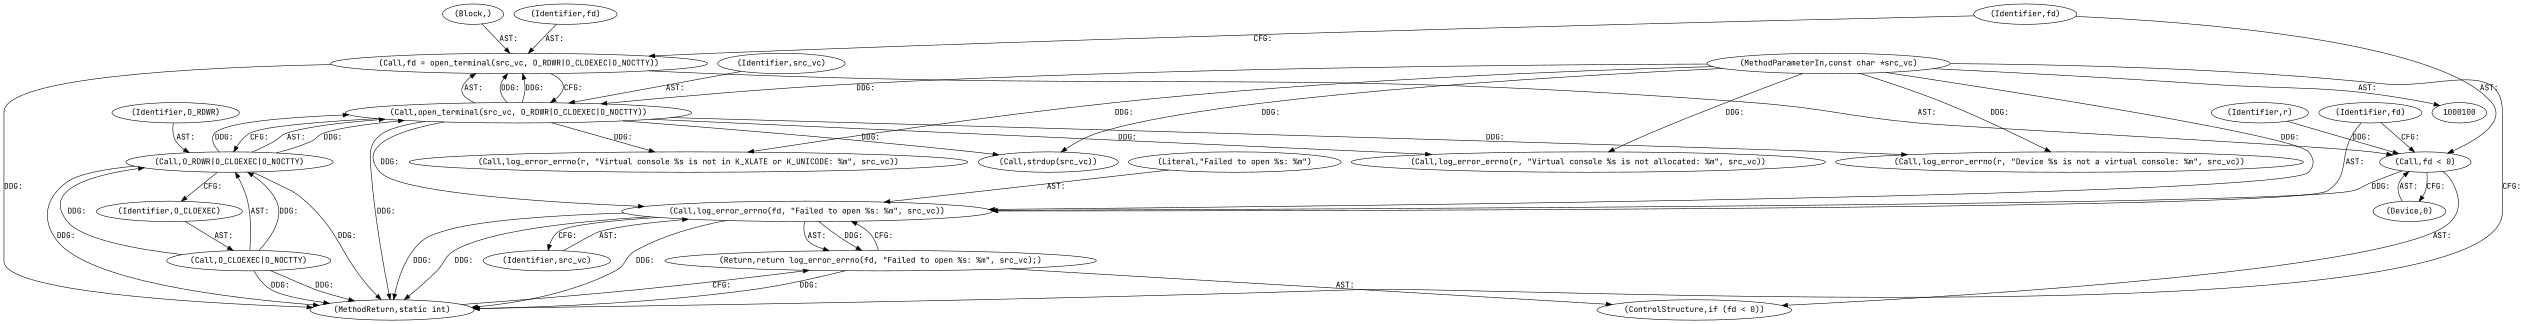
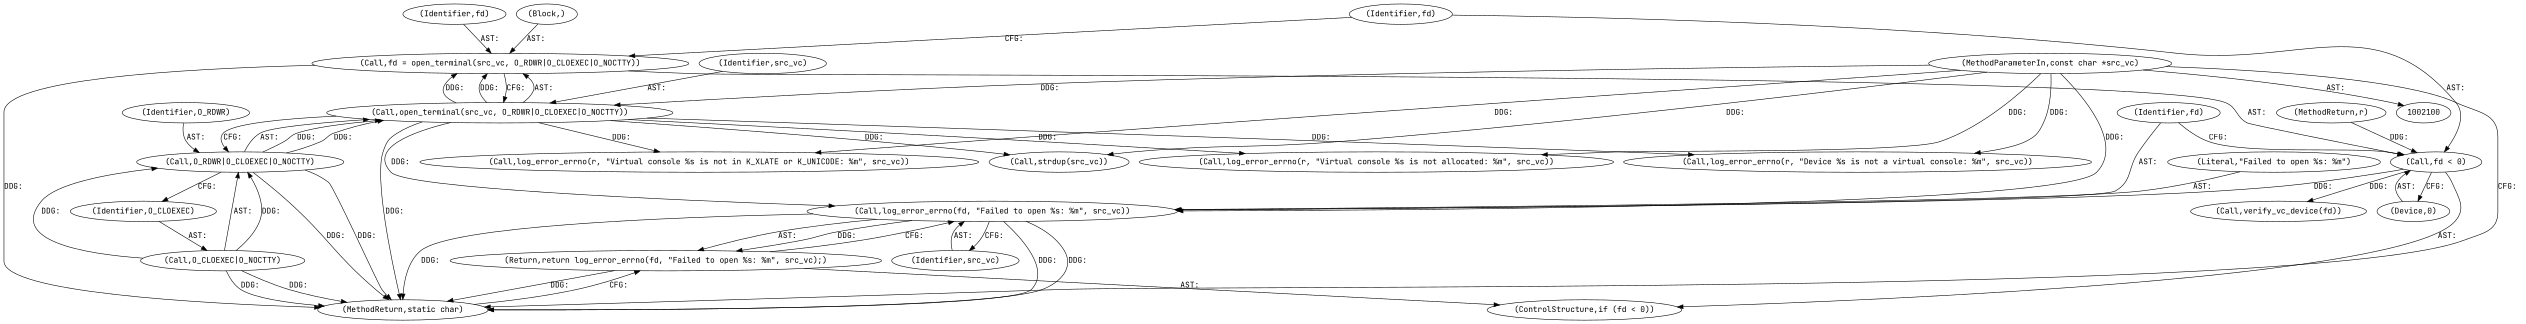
(2260, 113) -> (2331, 113)
(2459, 113) -> (2424, 113)
none -> (2279, 211)
(392, 310) -> (403, 310)
